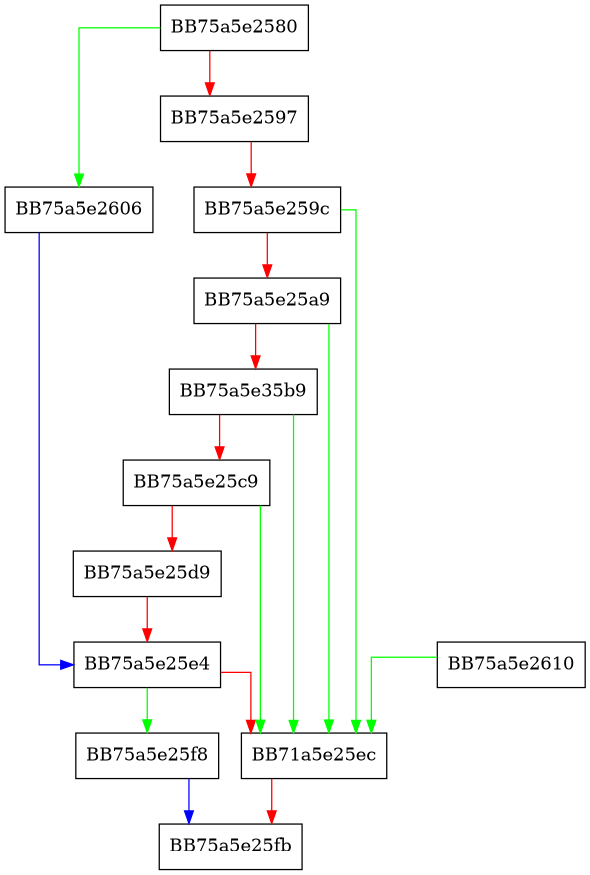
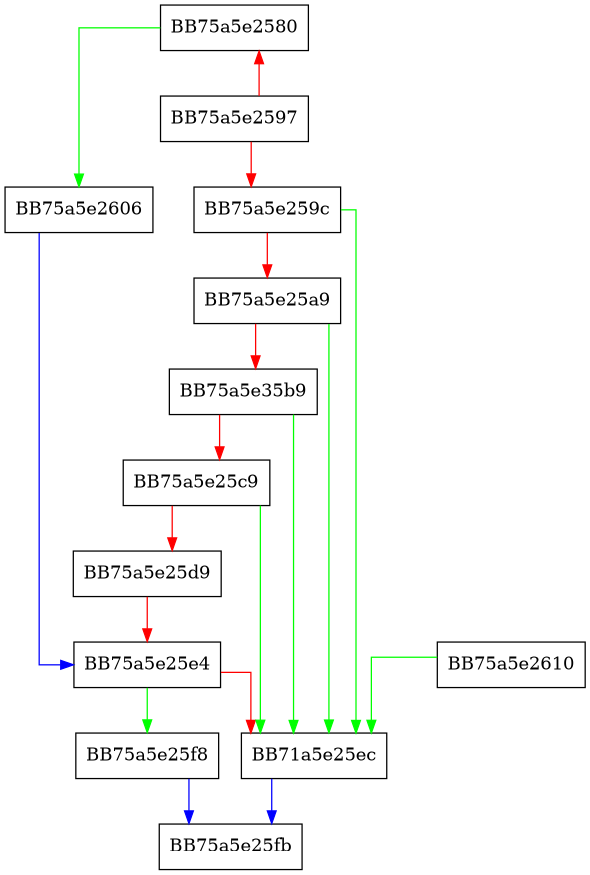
(210, 67) -> (259, 80)
(272, 795) -> (272, 795)
